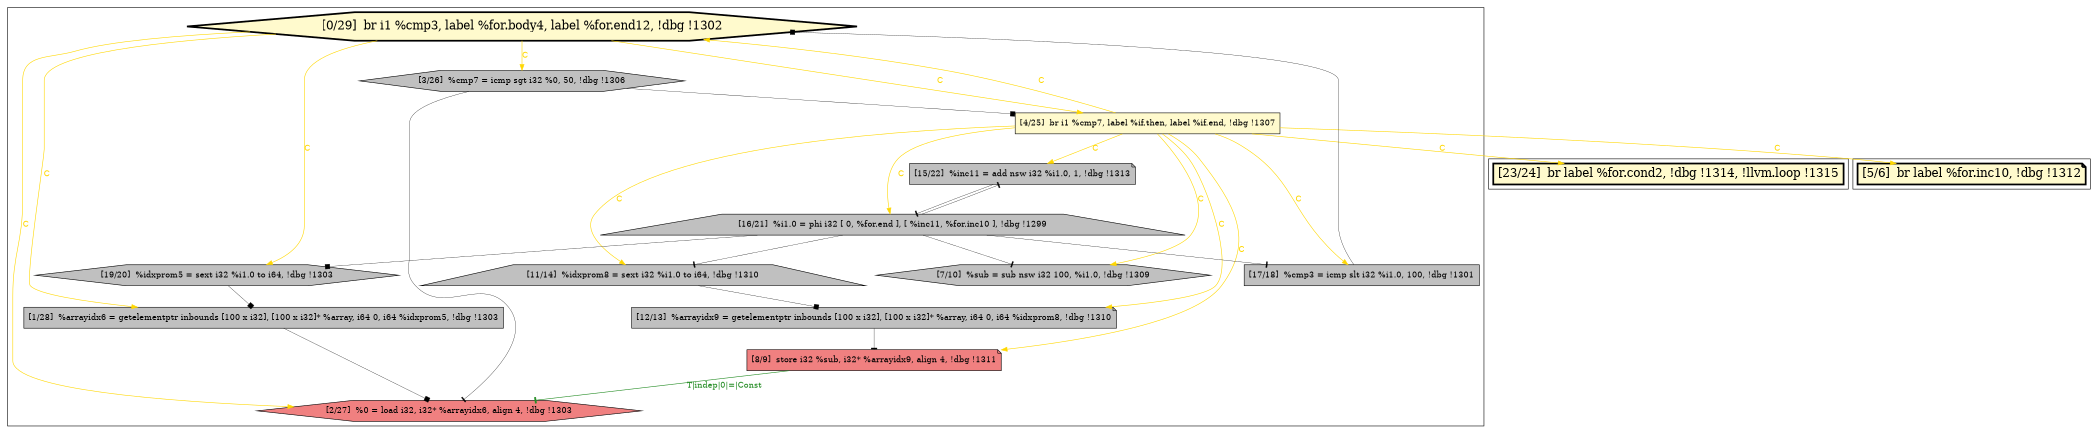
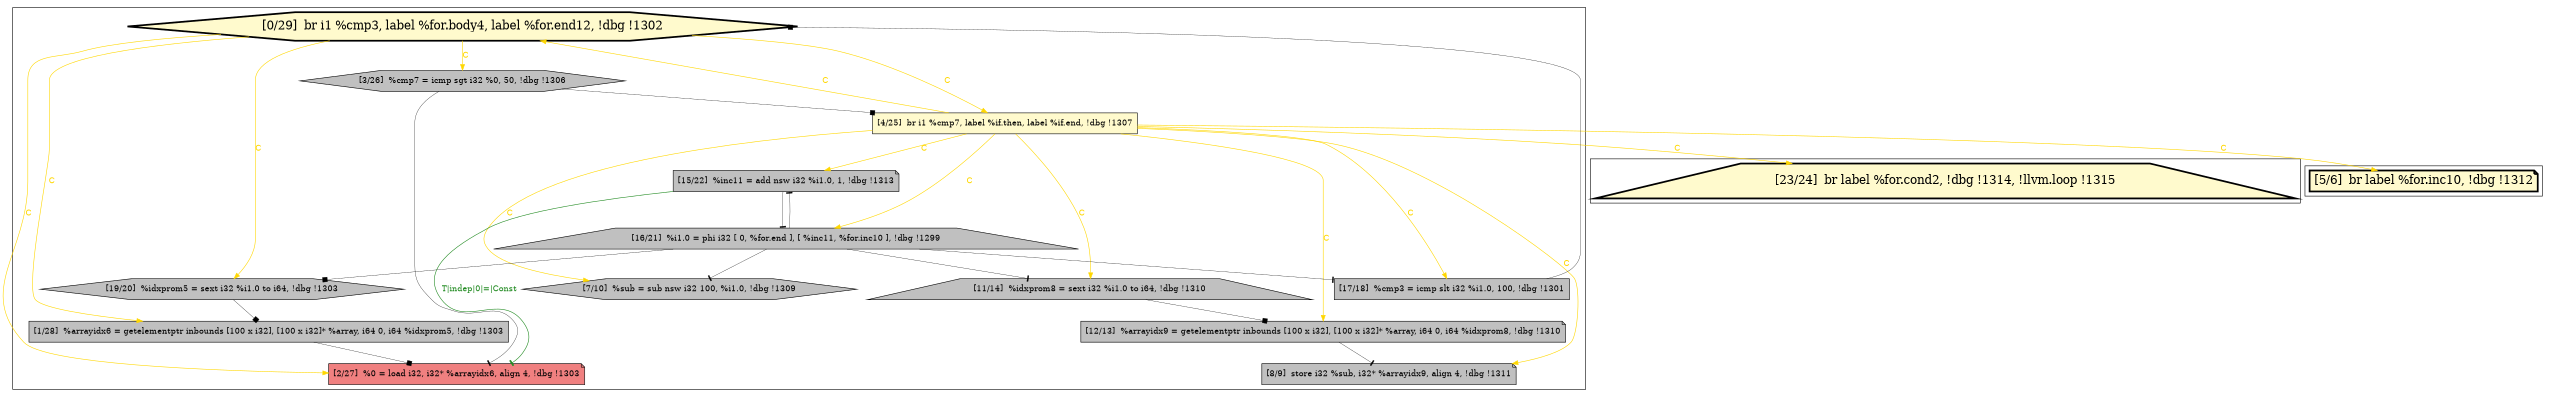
(1668, 174) -> (1945, 181)
(874, 360) -> (1389, 374)
(663, 385) -> (468, 240)
(449, 411) -> (457, 374)
